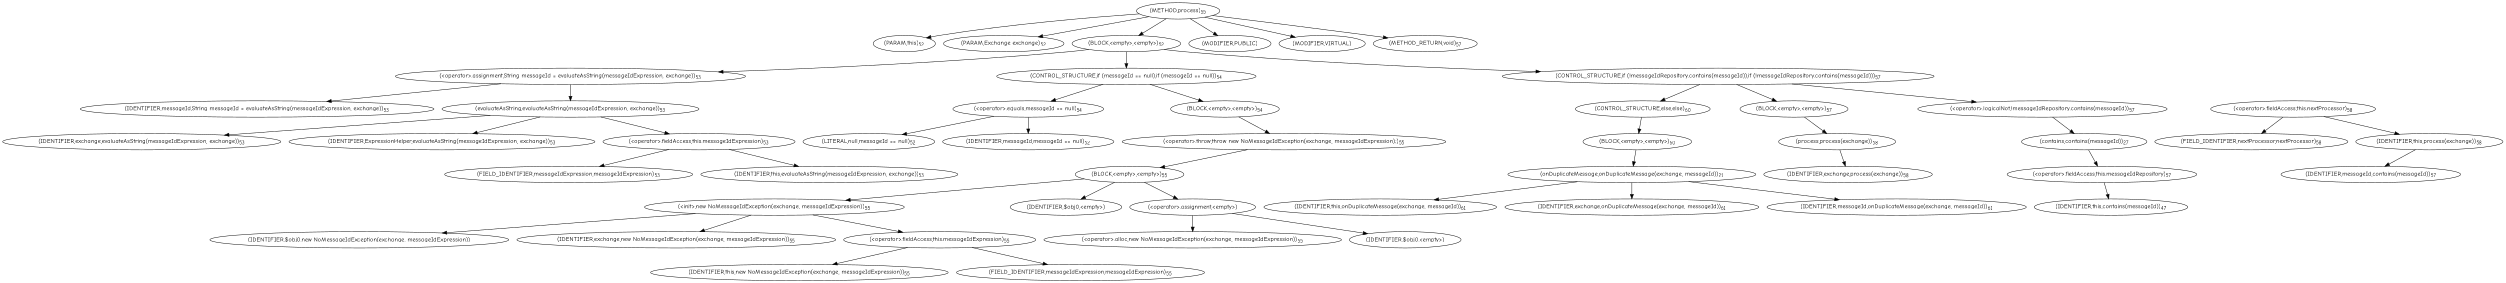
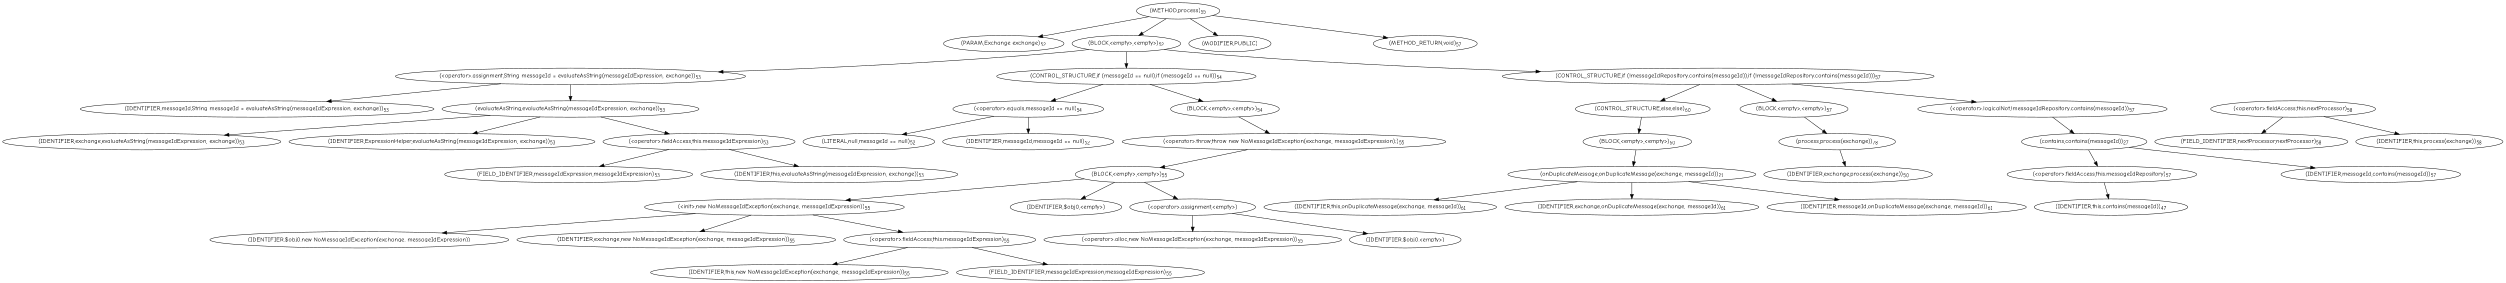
(904, 44) -> none
(1322, 44) -> none
(1876, 141) -> (1876, 141)
(2402, 157) -> (2220, 158)
(1906, 174) -> (1906, 174)
